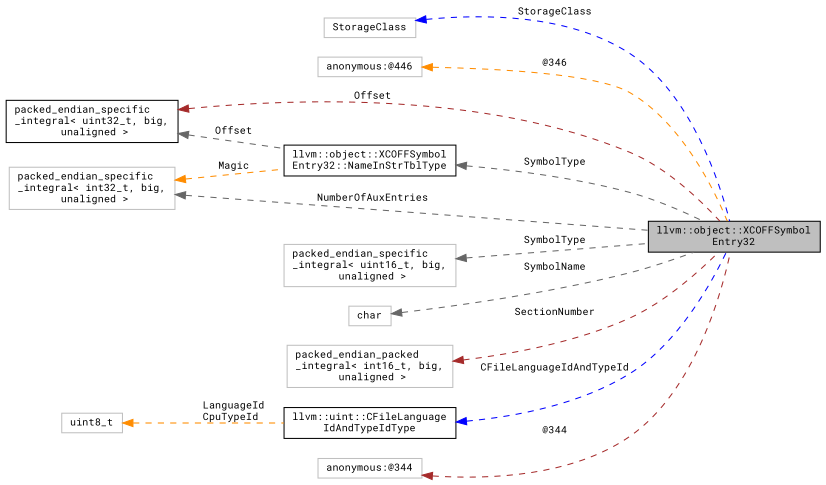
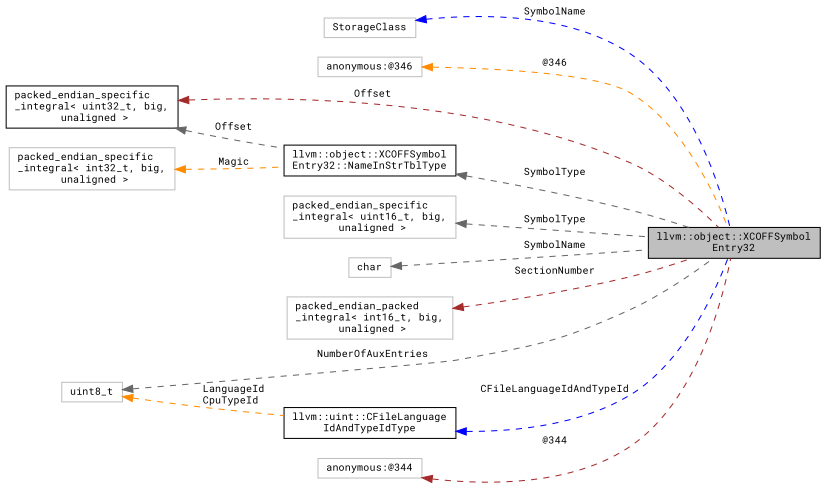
(552, 12) -> (552, 12)
(370, 67) -> (370, 67)
(417, 213) -> (434, 363)
